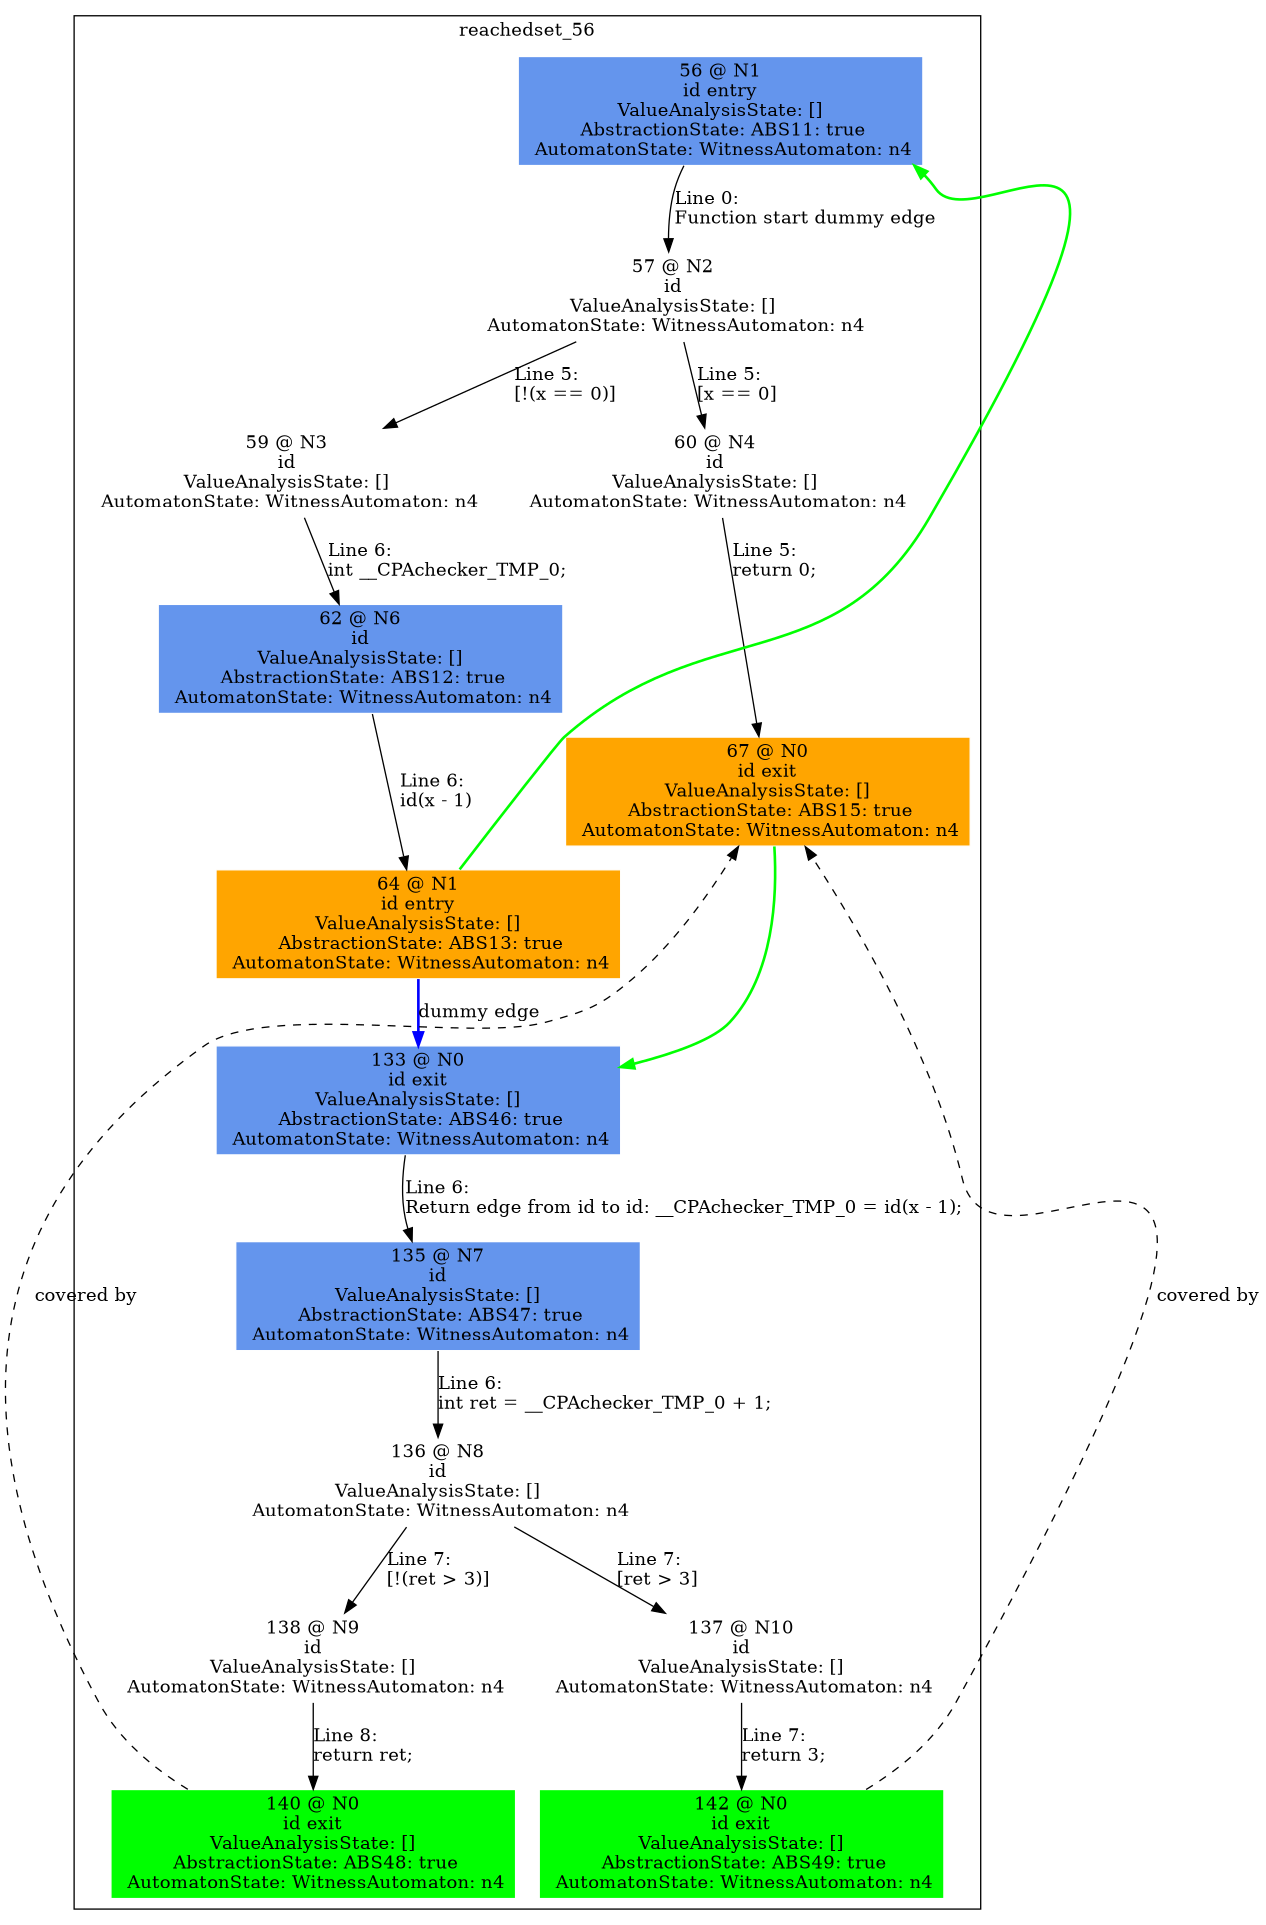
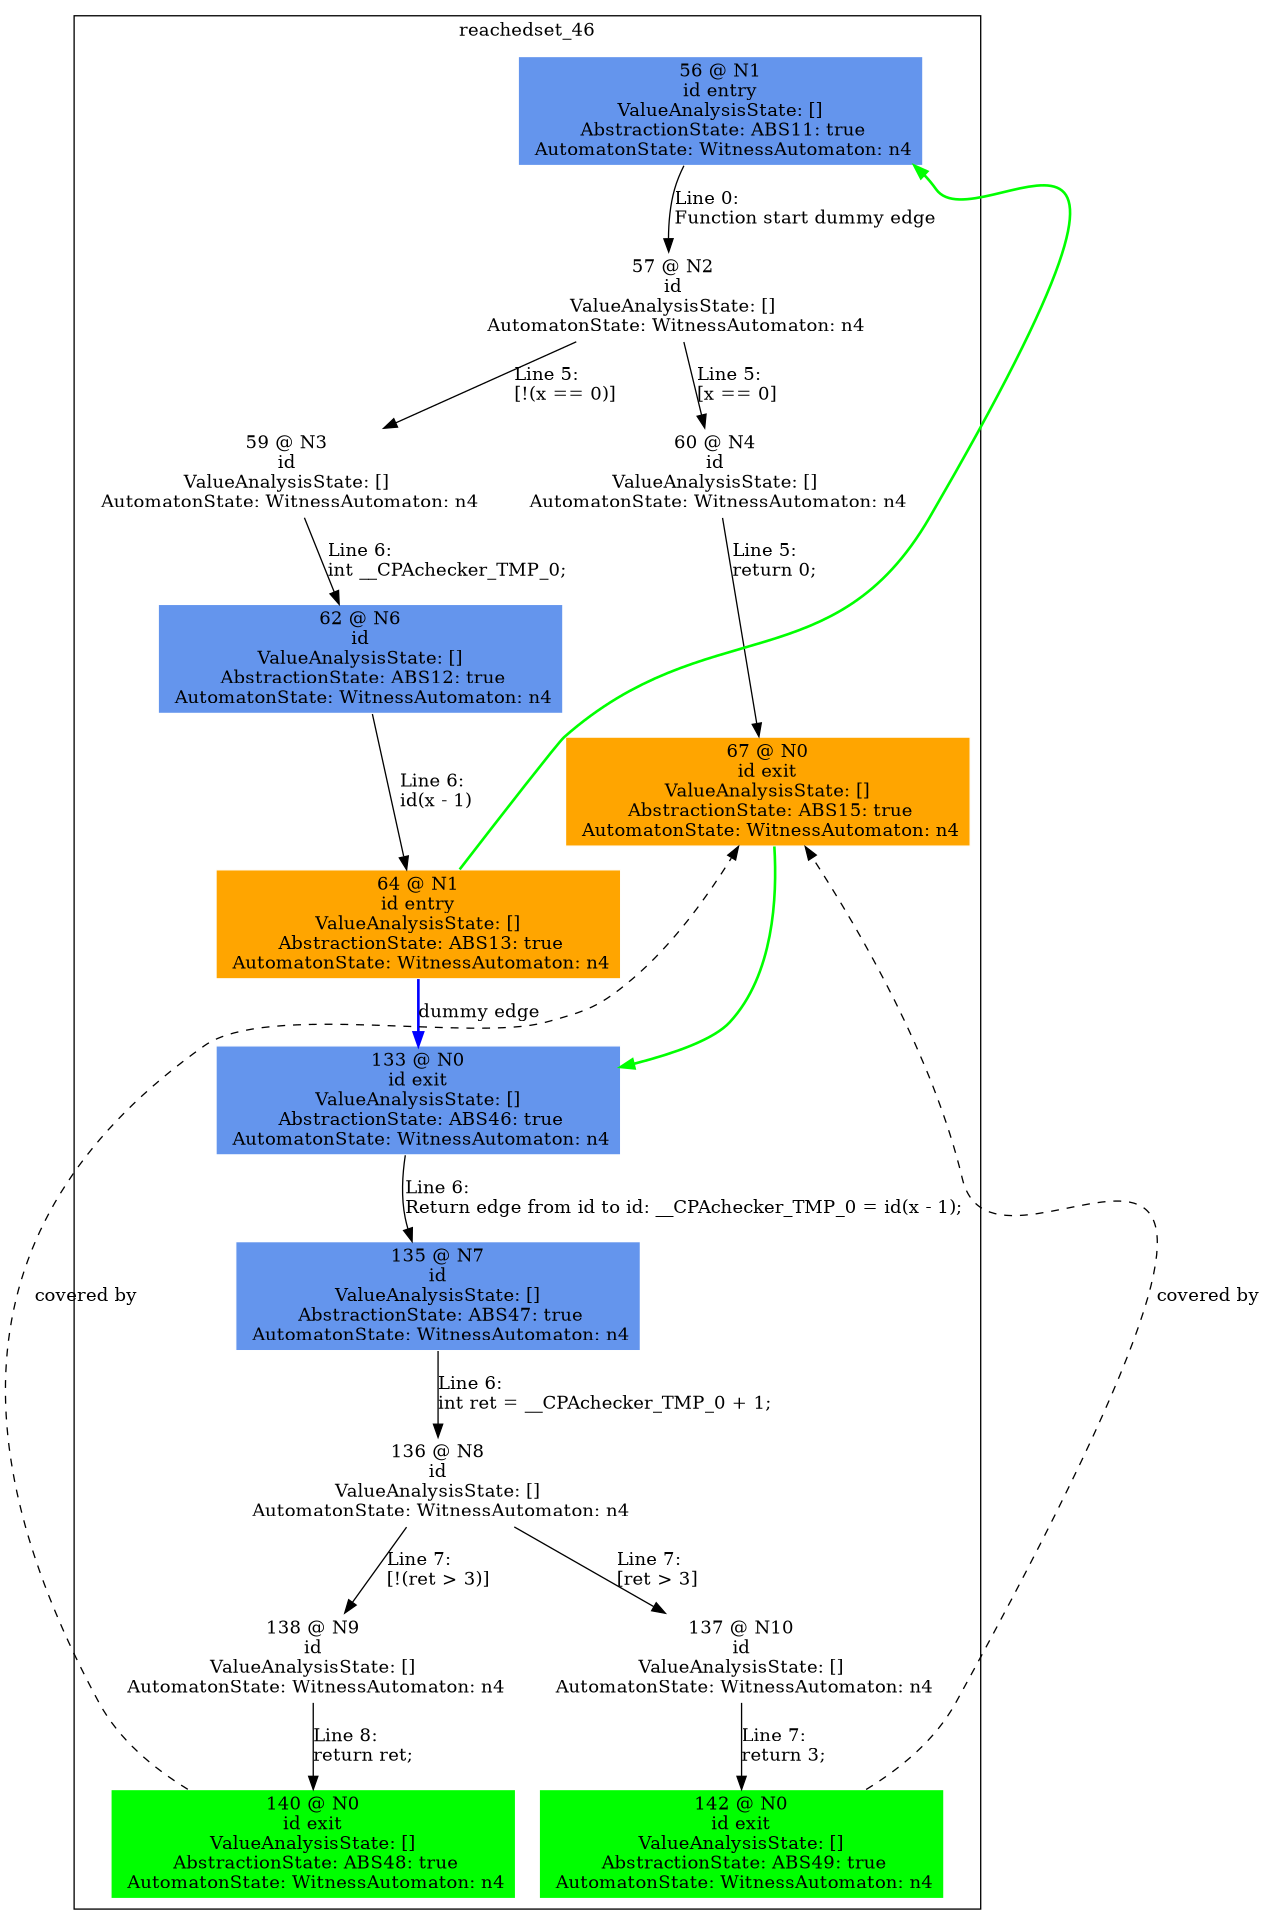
(527, 31) -> (527, 31)
